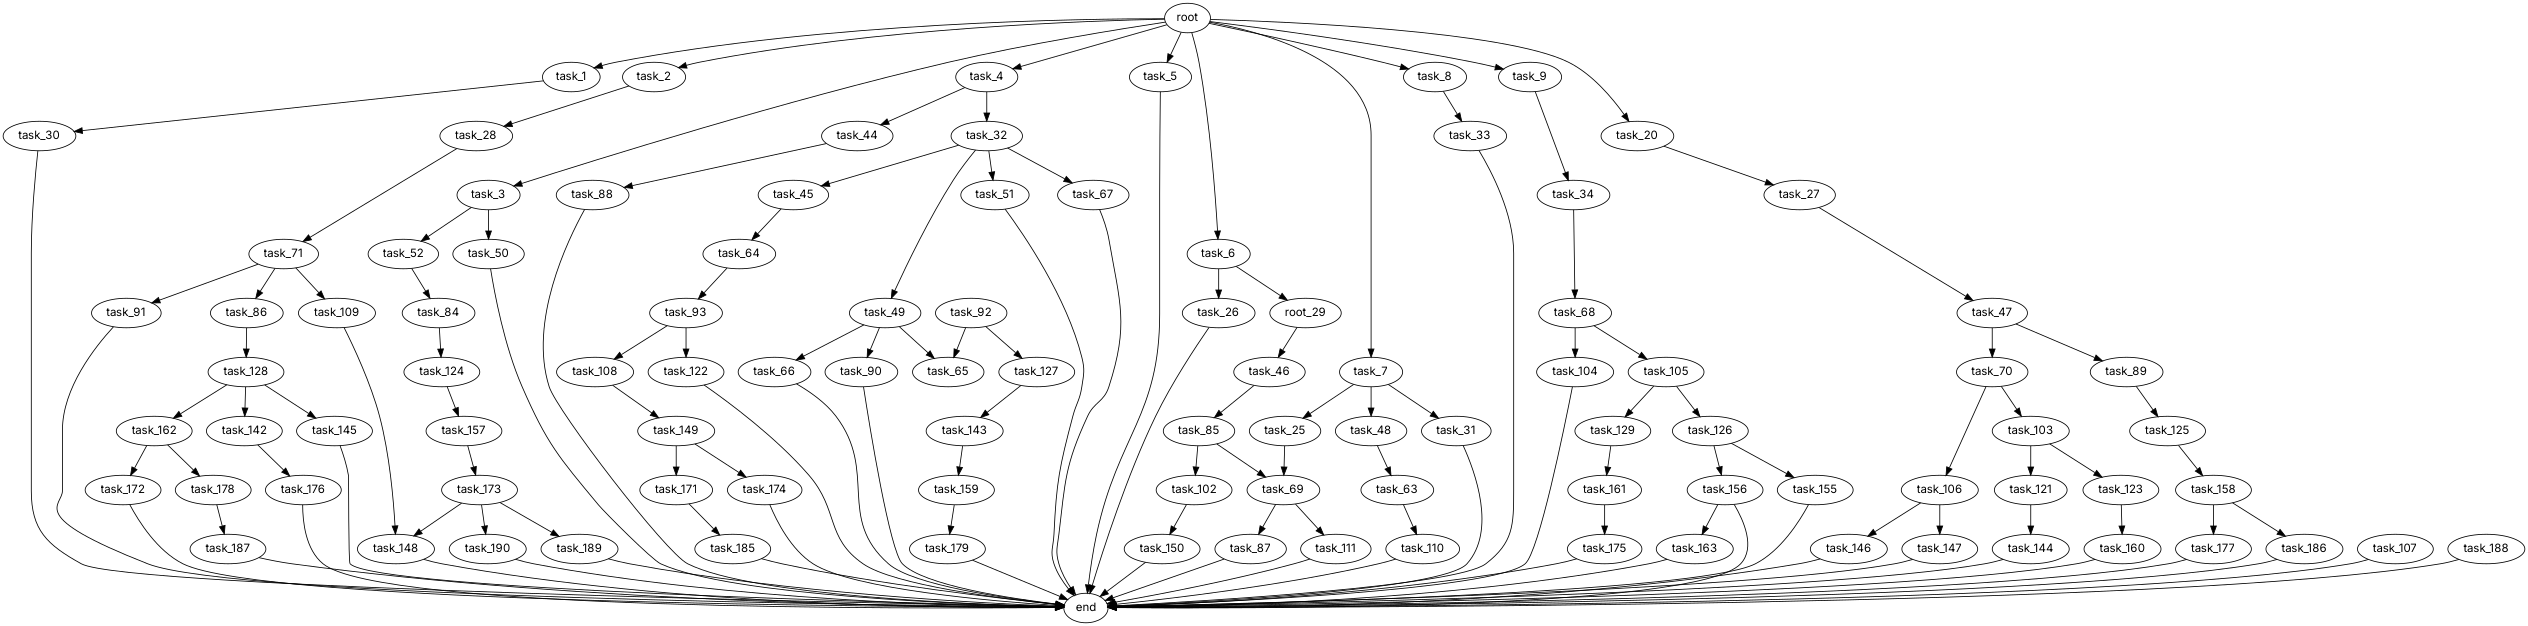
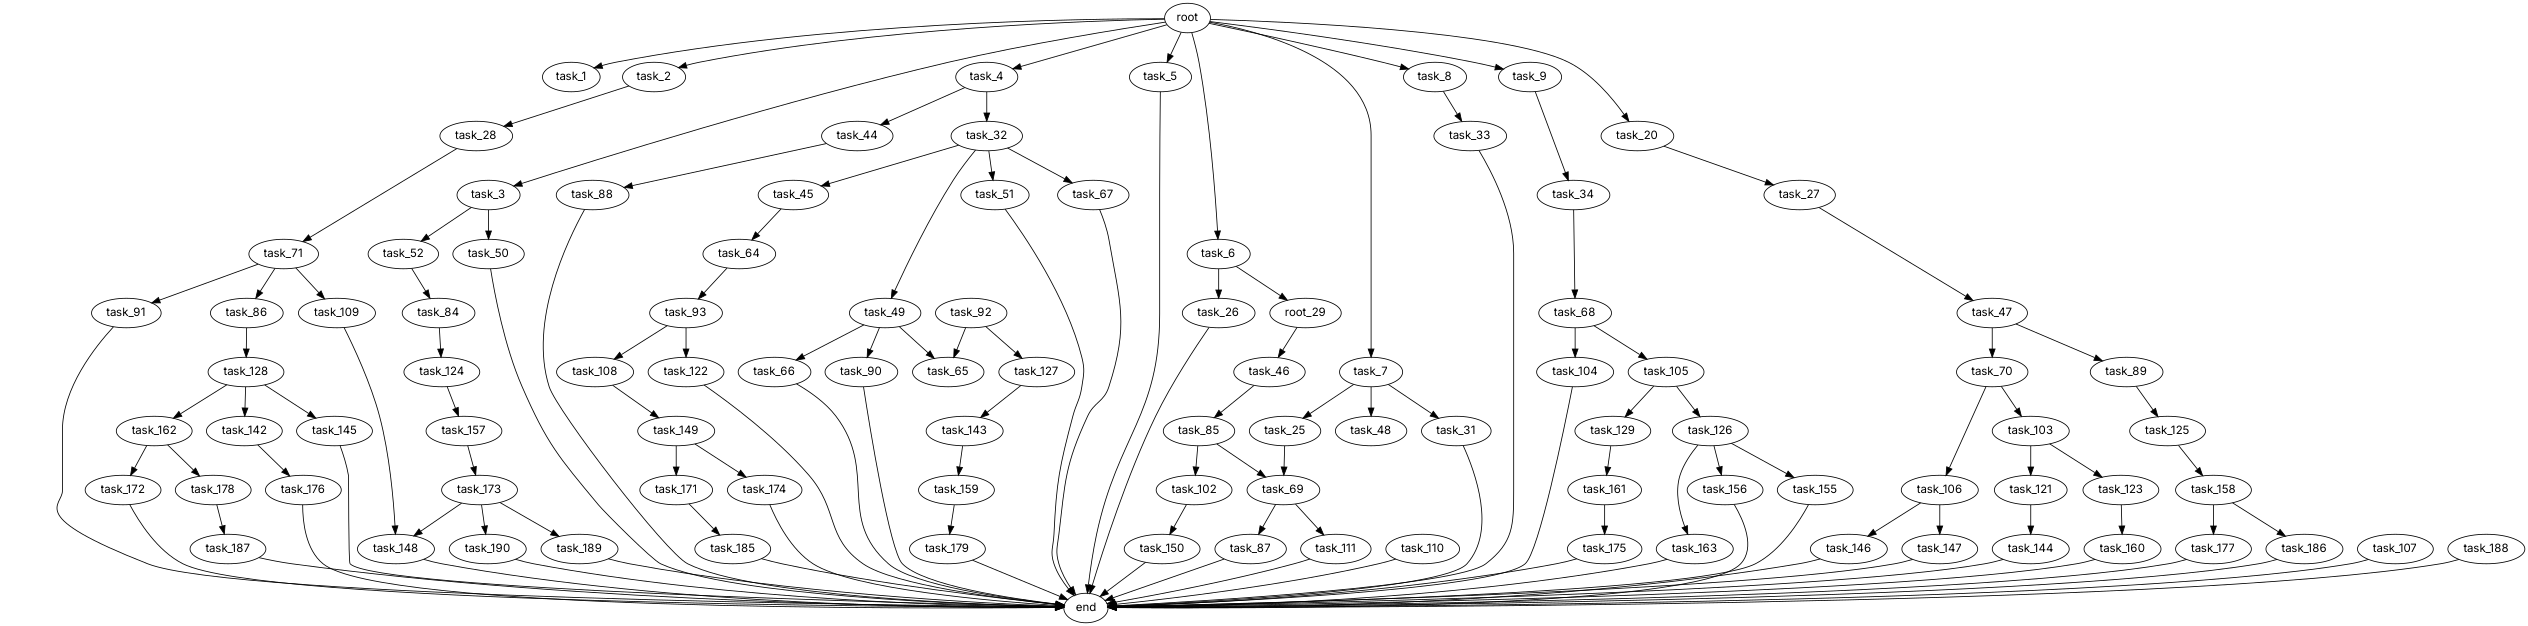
(39, 136) -> none
(1397, 490) -> none
(1712, 516) -> (1678, 484)
